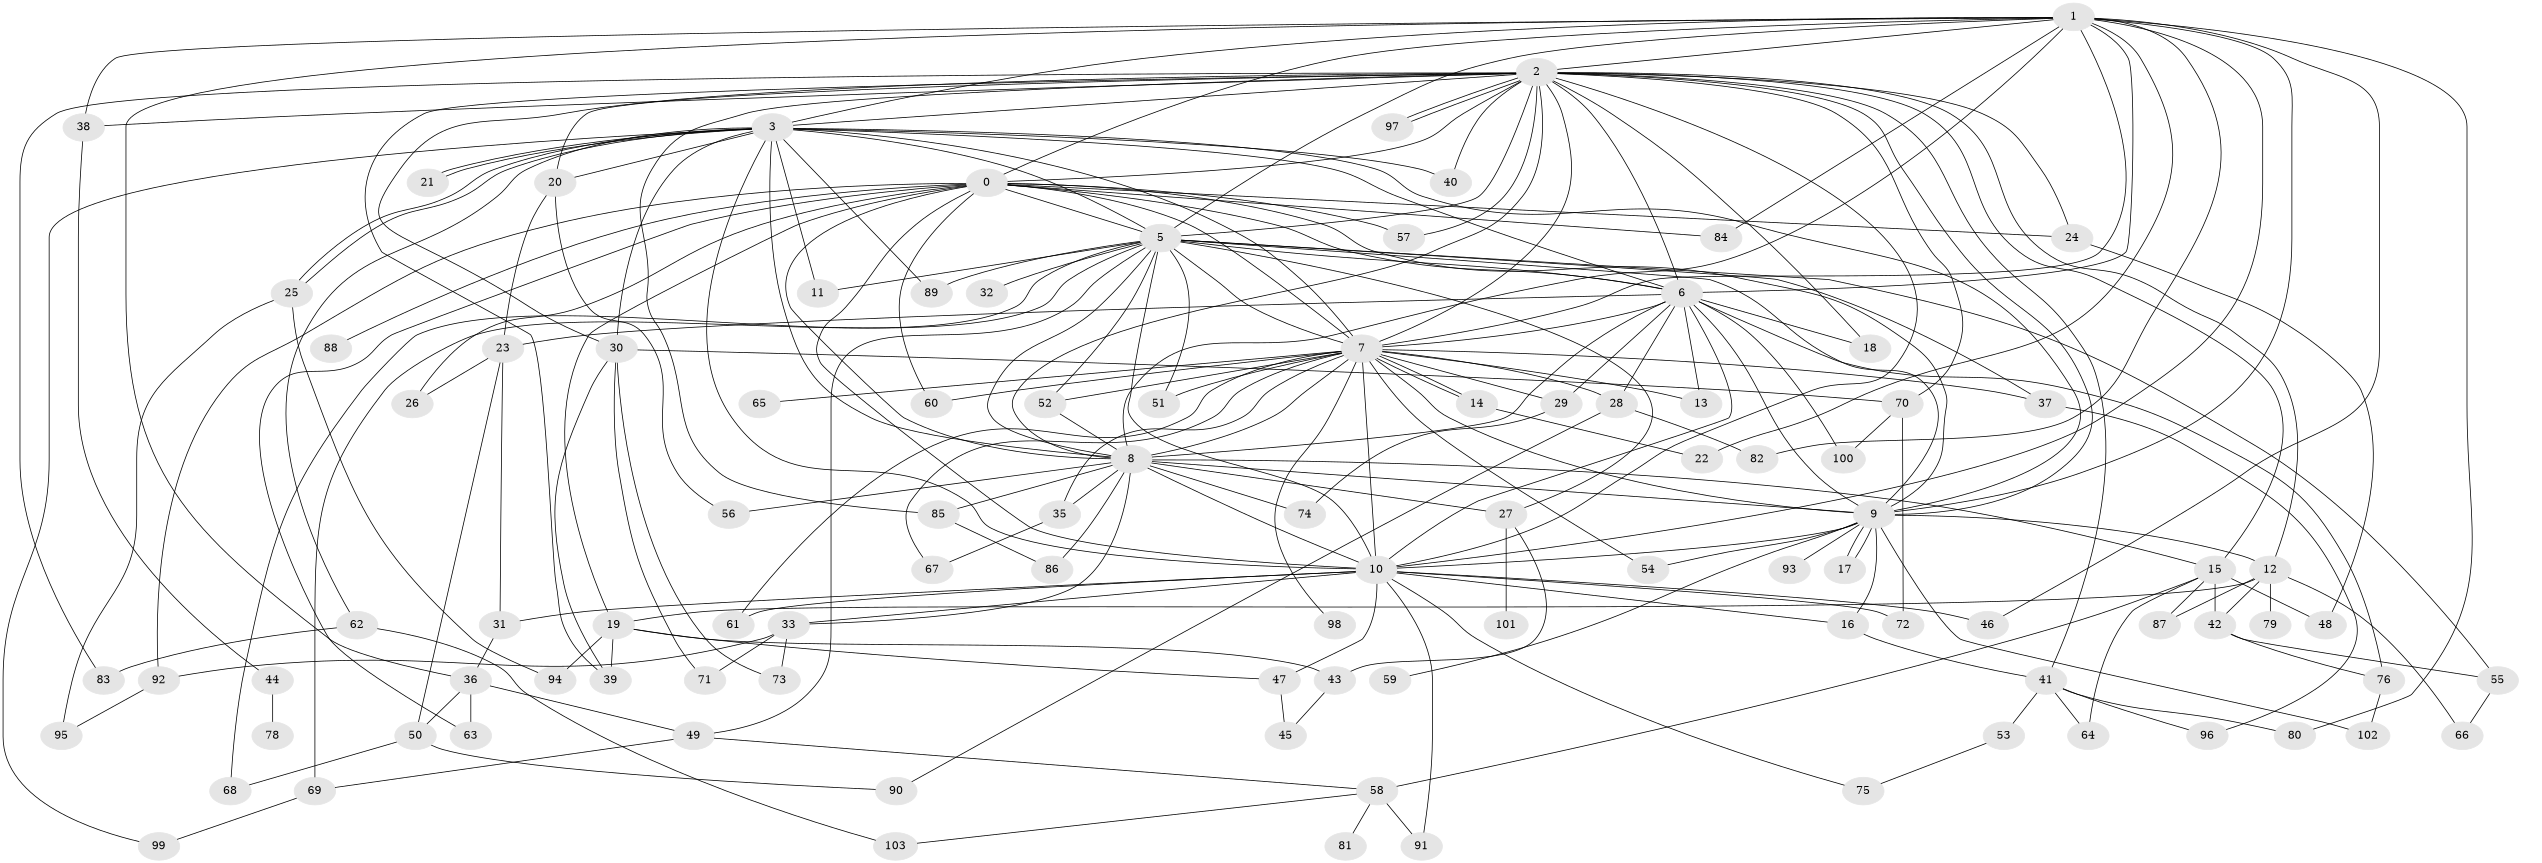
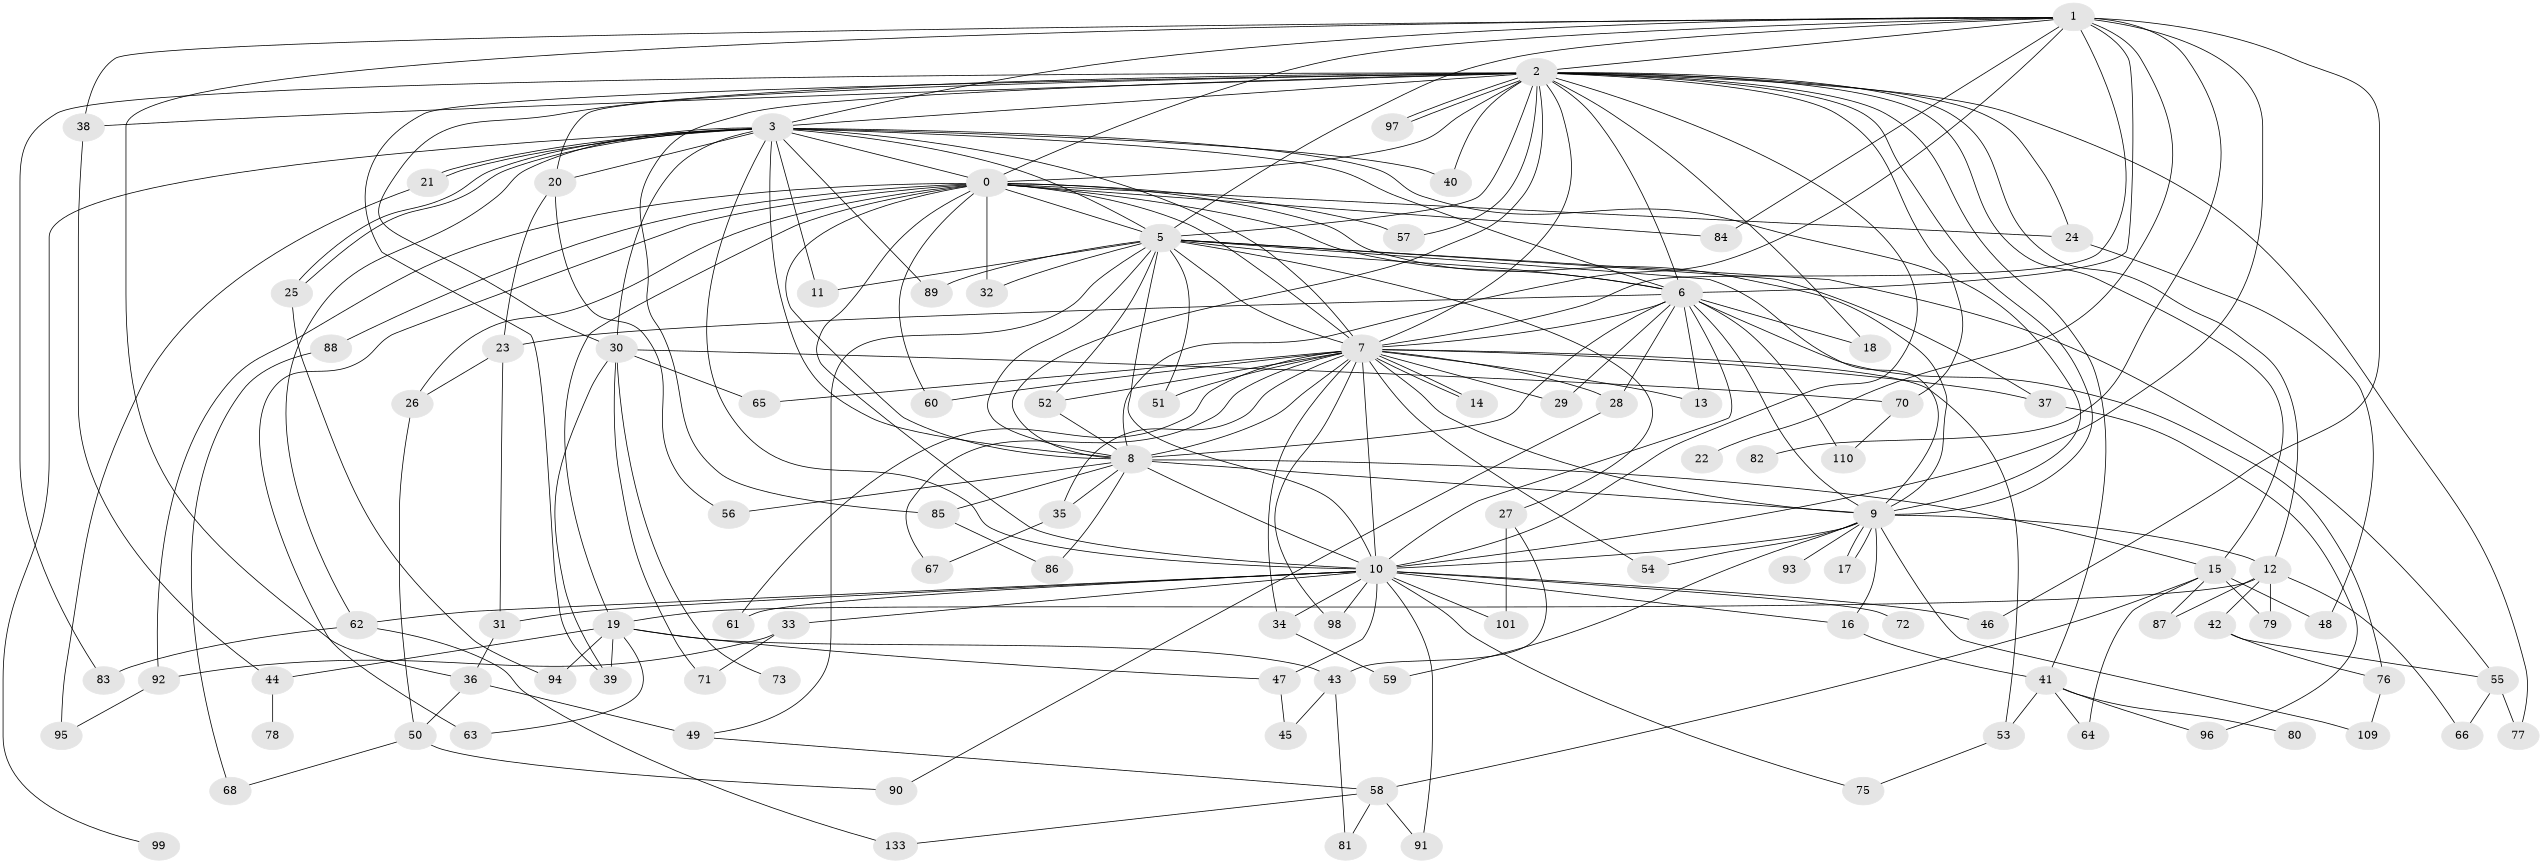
none -> (880, 155)
none -> (987, 238)
(2467, 269) -> none
(2286, 297) -> none
(573, 316) -> (193, 541)
none -> (688, 376)
none -> (1963, 418)
(1683, 428) -> none
(1590, 432) -> none
(1843, 459) -> (1843, 459)
(137, 487) -> (140, 390)
(1319, 487) -> none
(1305, 515) -> none
(1903, 524) -> none
(459, 542) -> (400, 578)
(2215, 592) -> (2239, 594)
none -> (866, 593)
(1057, 595) -> none
none -> (1441, 597)
none -> (1356, 598)
none -> (1280, 625)
none -> (443, 653)
(784, 653) -> none
(471, 708) -> (593, 716)
(2368, 736) -> (2368, 736)
none -> (2518, 736)
none -> (1340, 763)
(315, 791) -> none
(896, 846) -> (896, 846)
